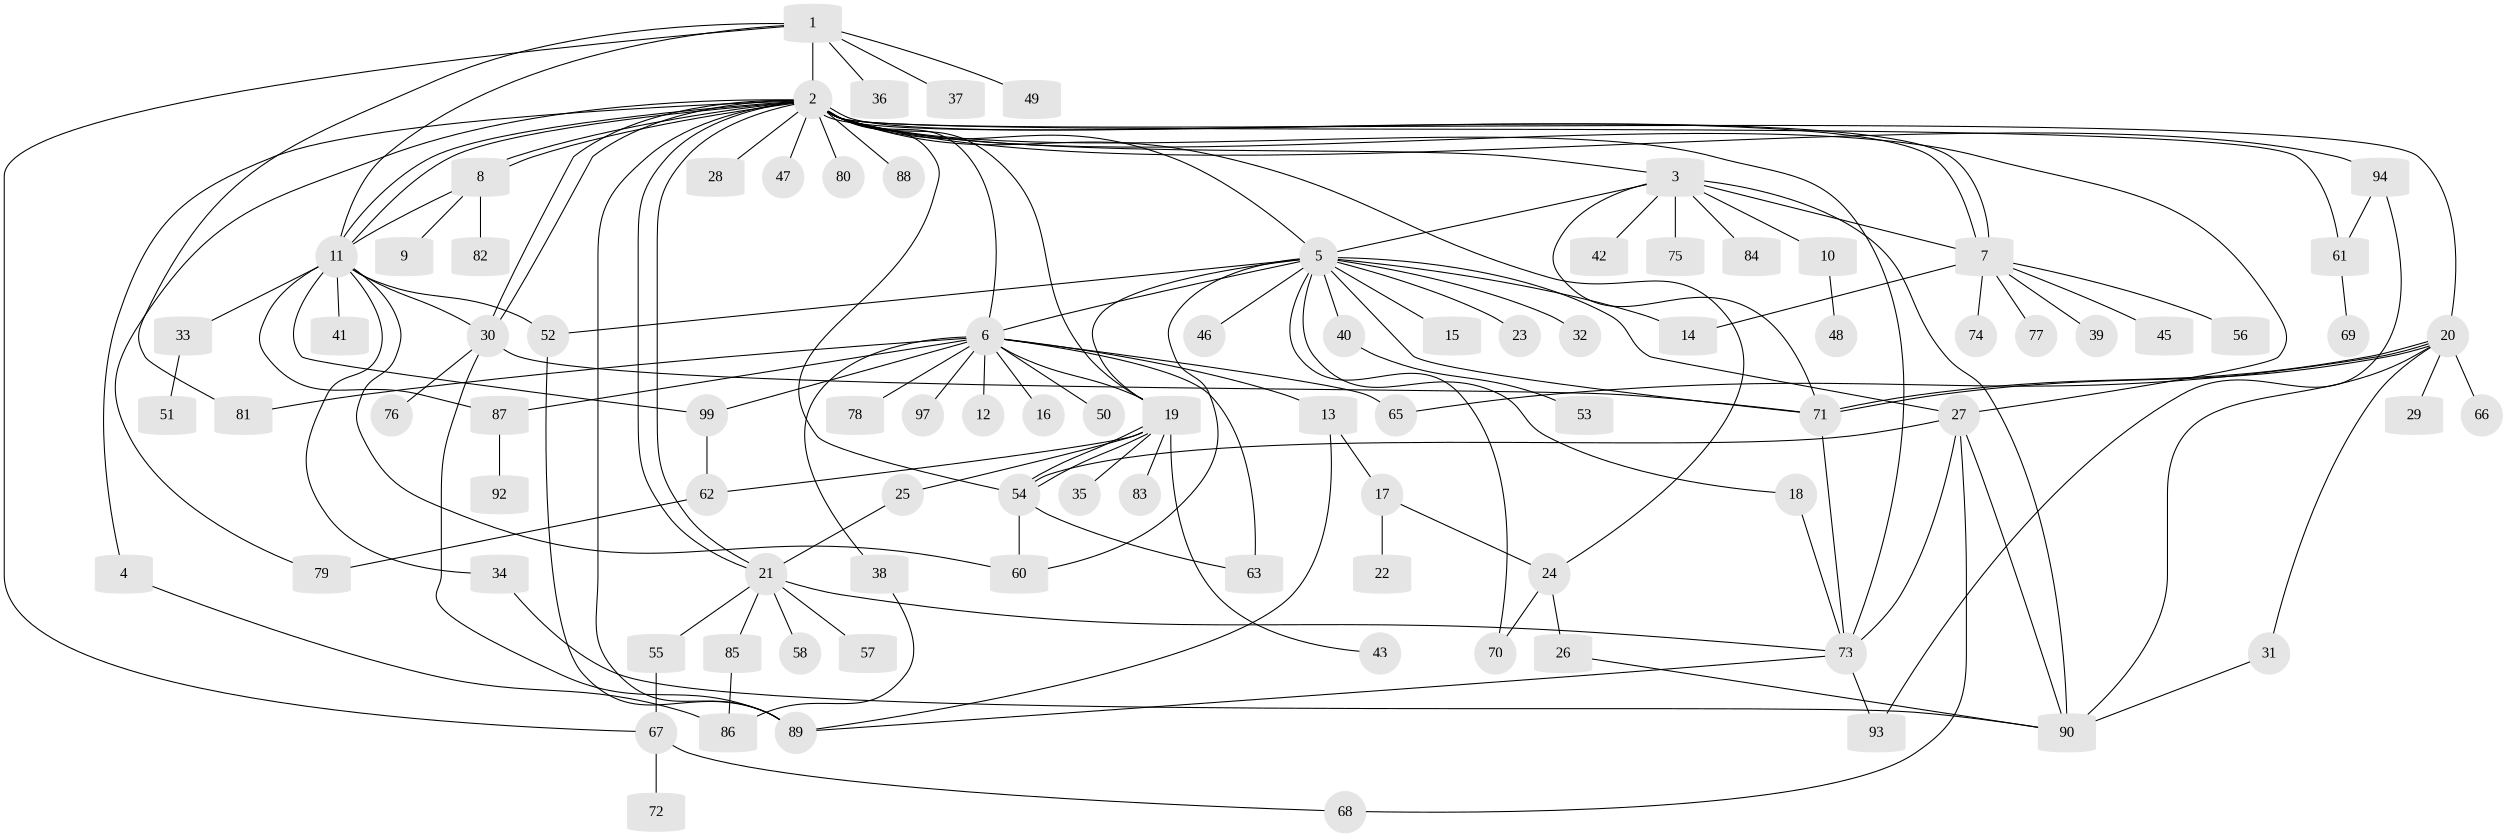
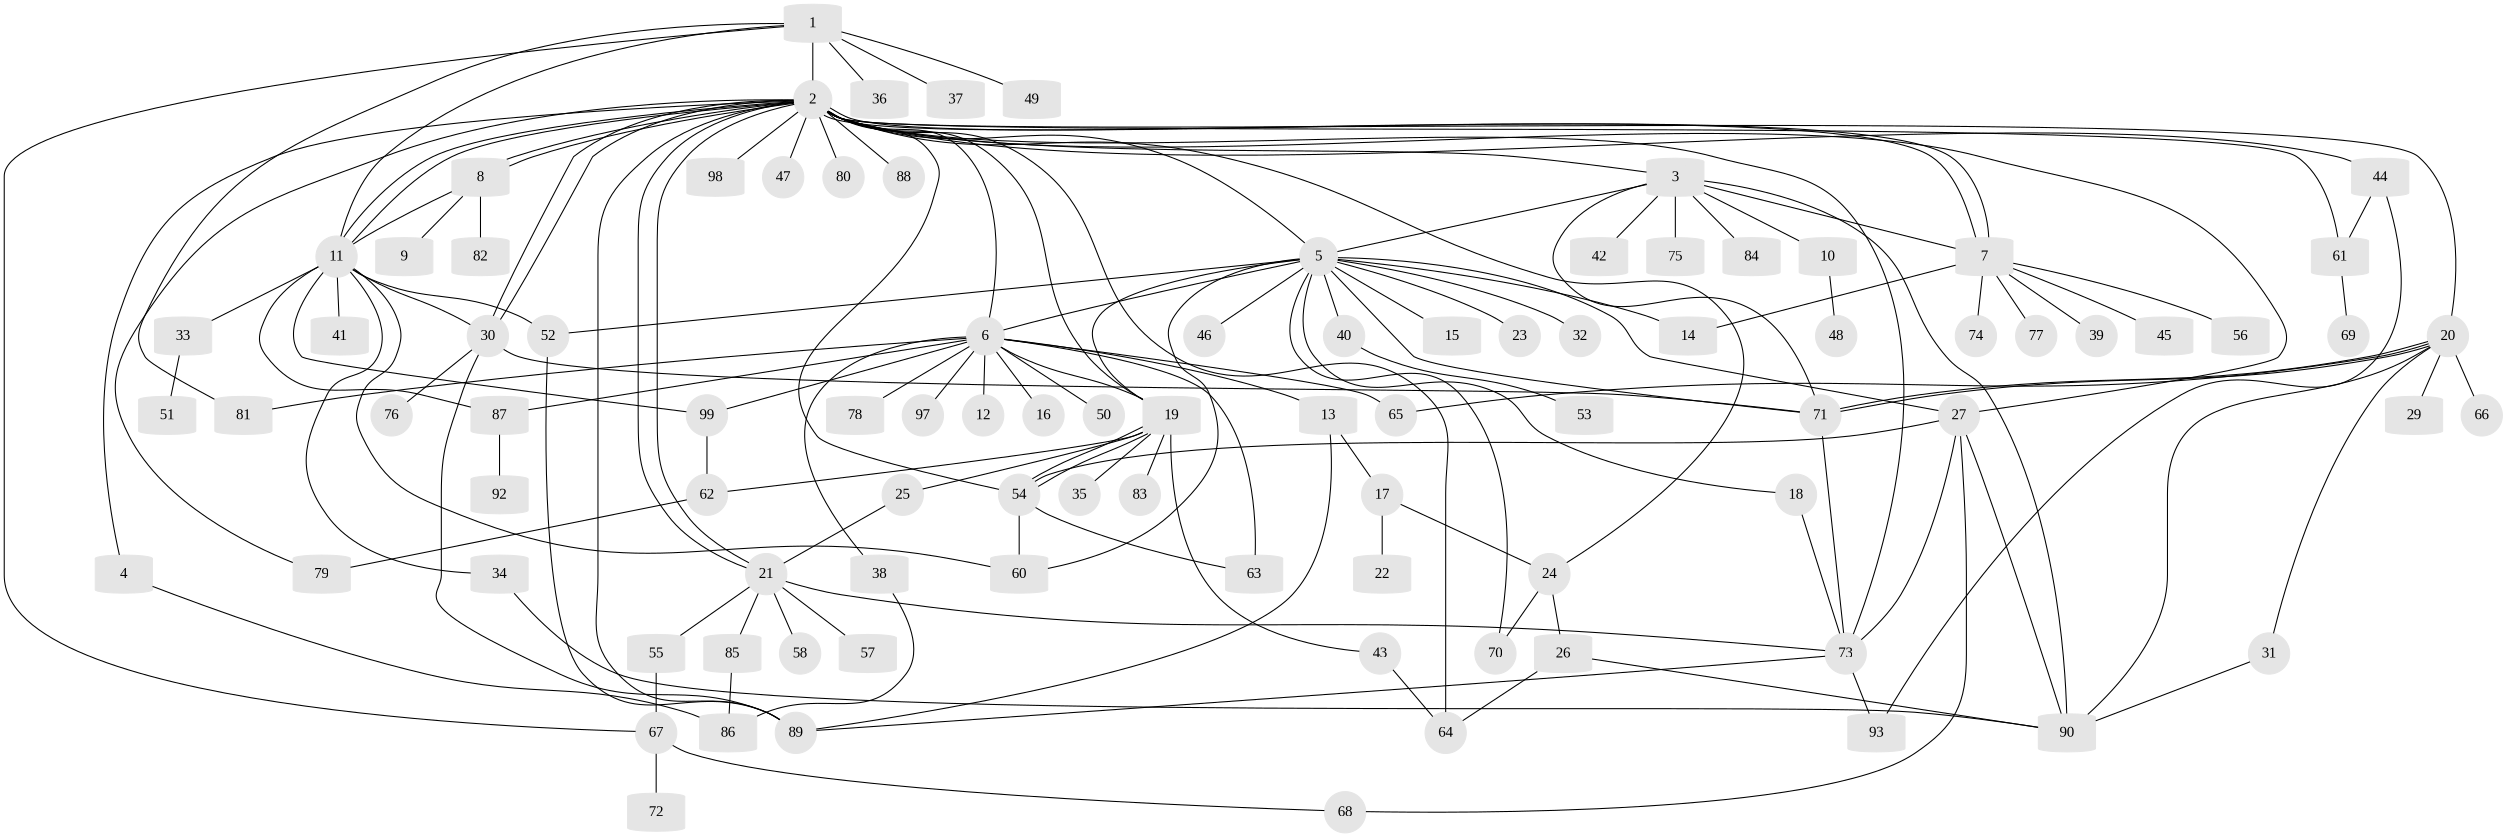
(715, 177) -> (715, 177)
(2380, 177) -> (2380, 177)
none -> (1446, 733)
